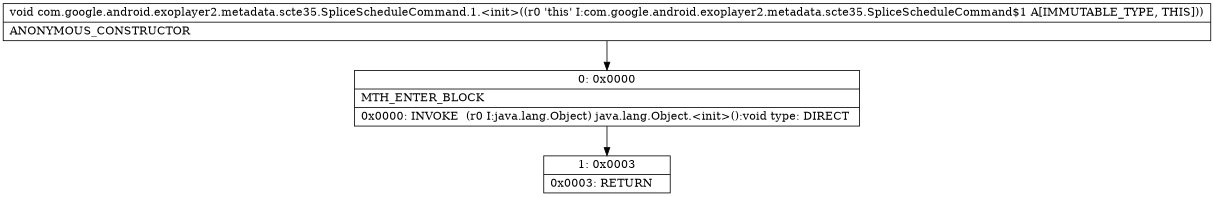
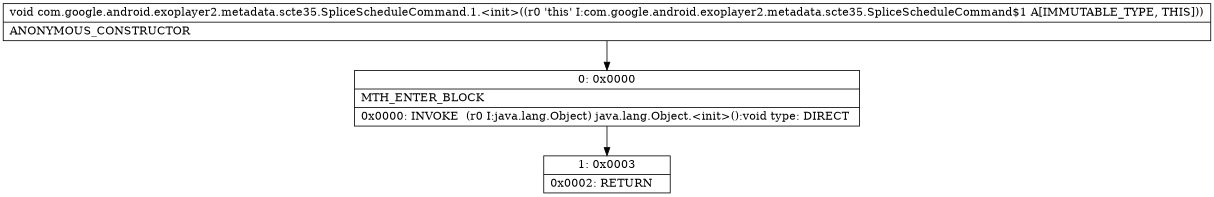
(607, 183) -> (607, 183)
